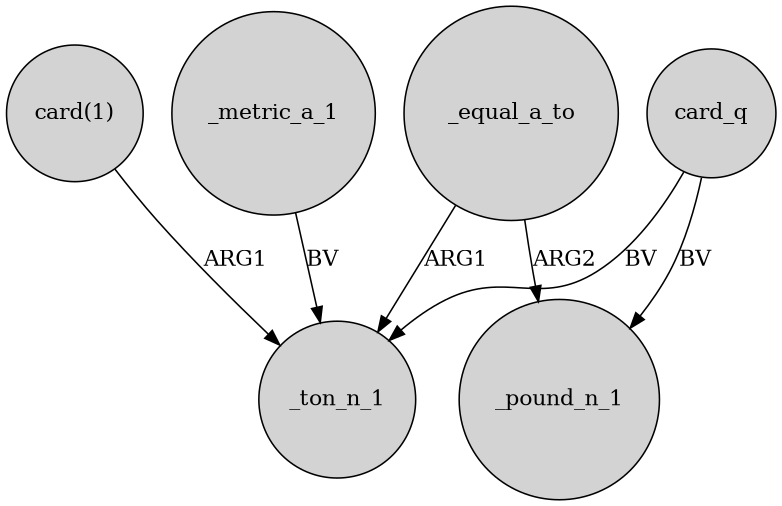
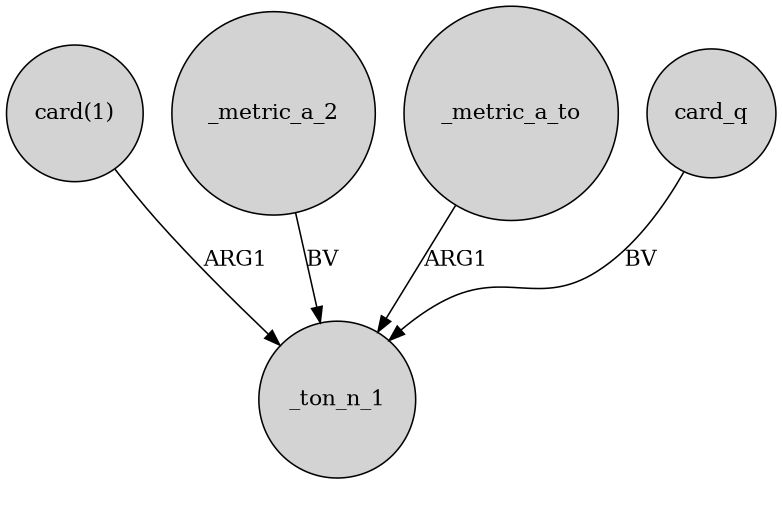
(274, 113) -> (274, 113)
(511, 113) -> (511, 113)
(559, 400) -> none
